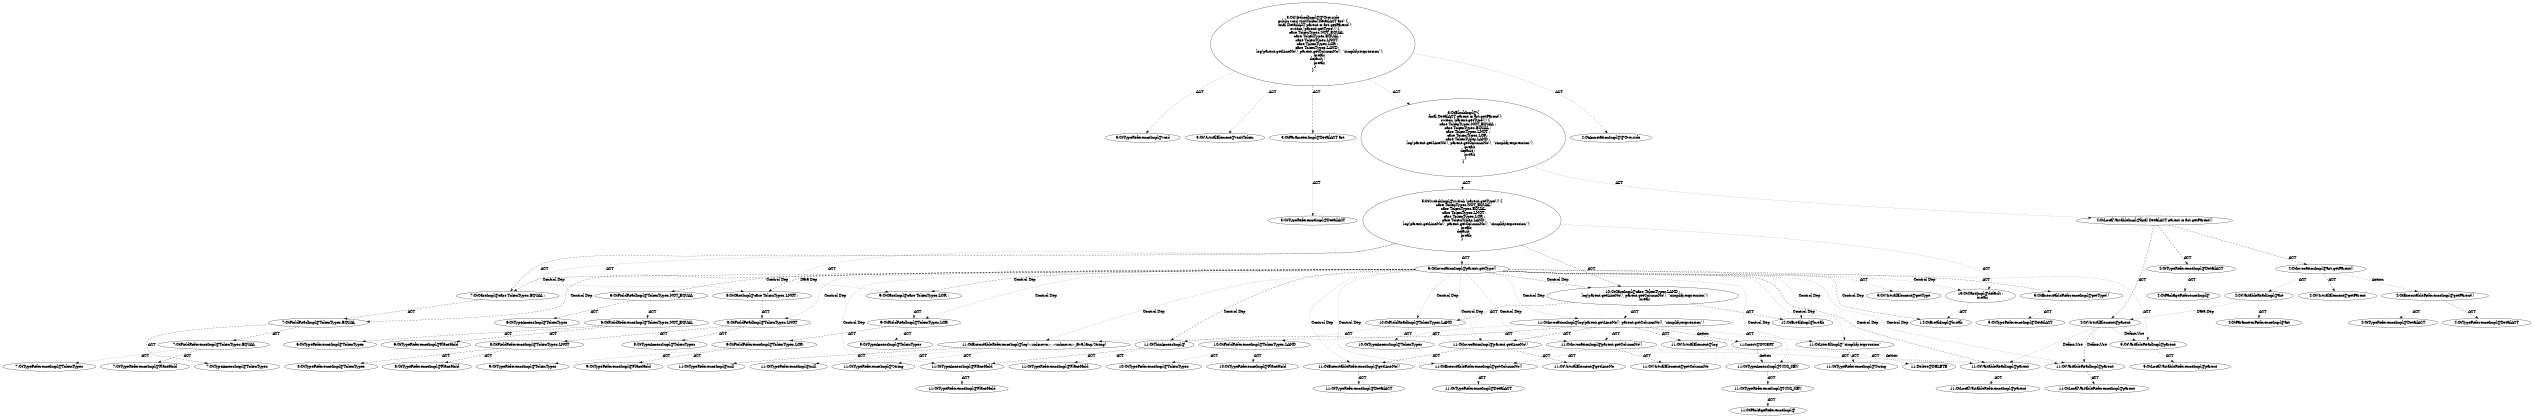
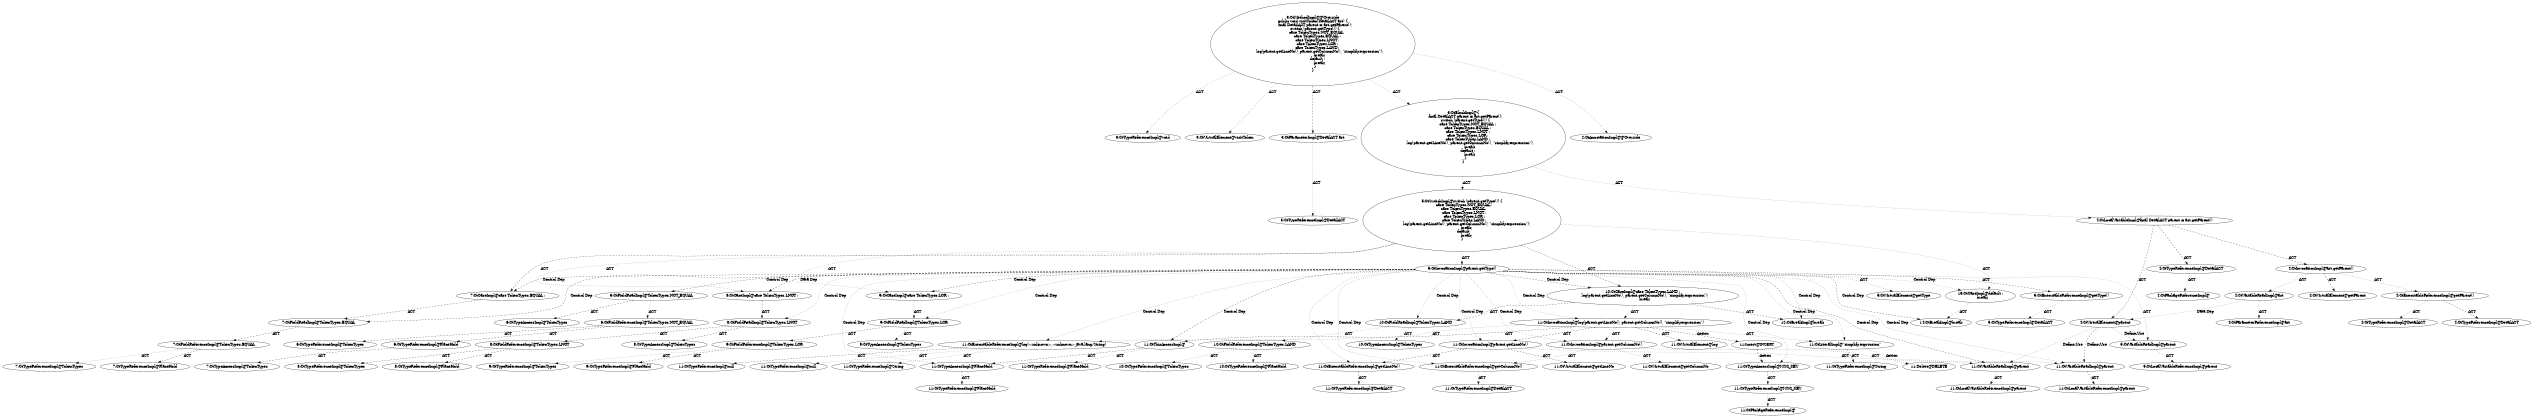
(2378, 280) -> (2378, 280)
(174, 332) -> (327, 353)
(1637, 355) -> (1637, 355)
